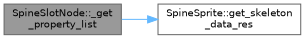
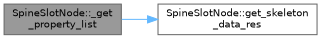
(229, 19) -> (238, 19)
